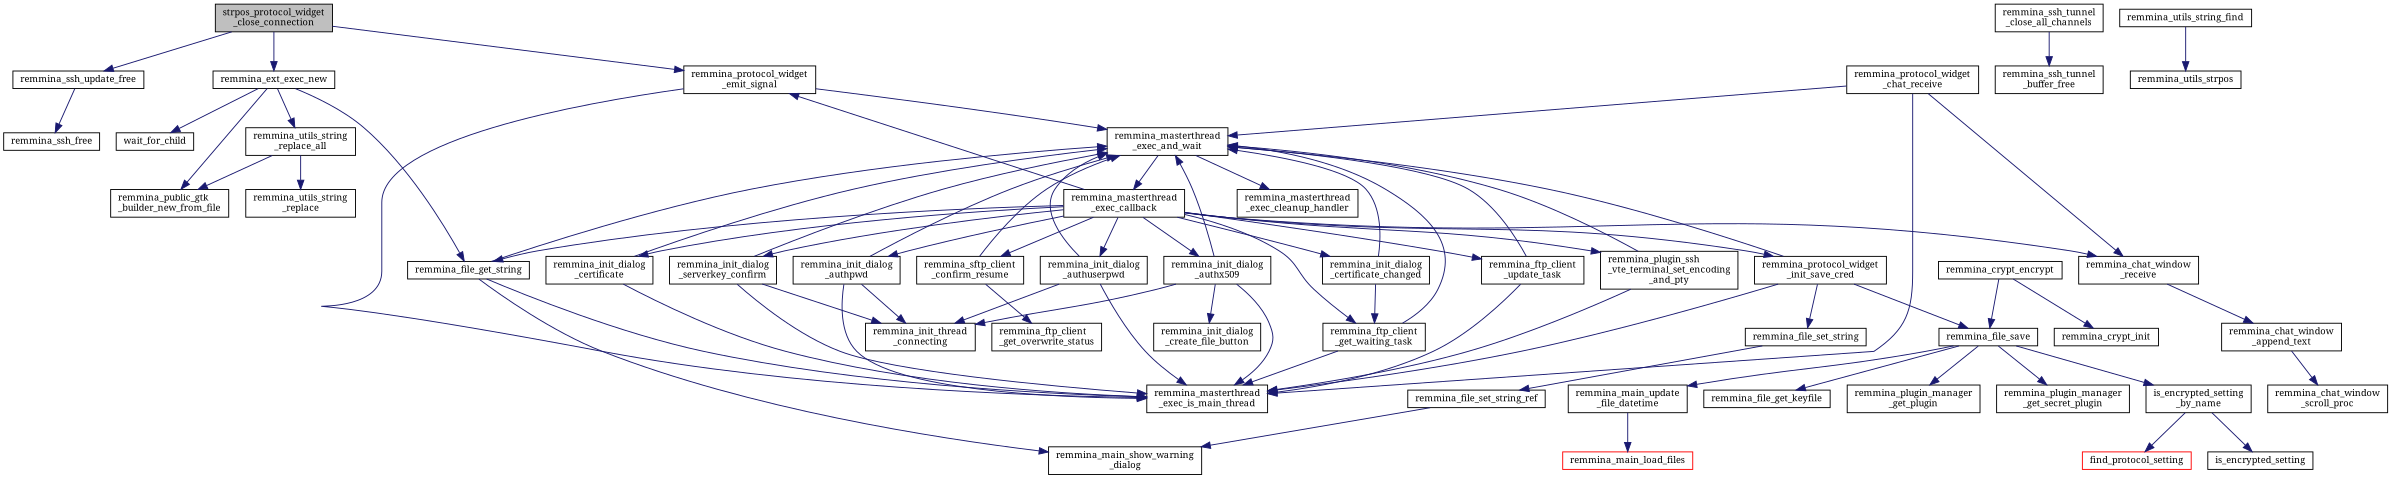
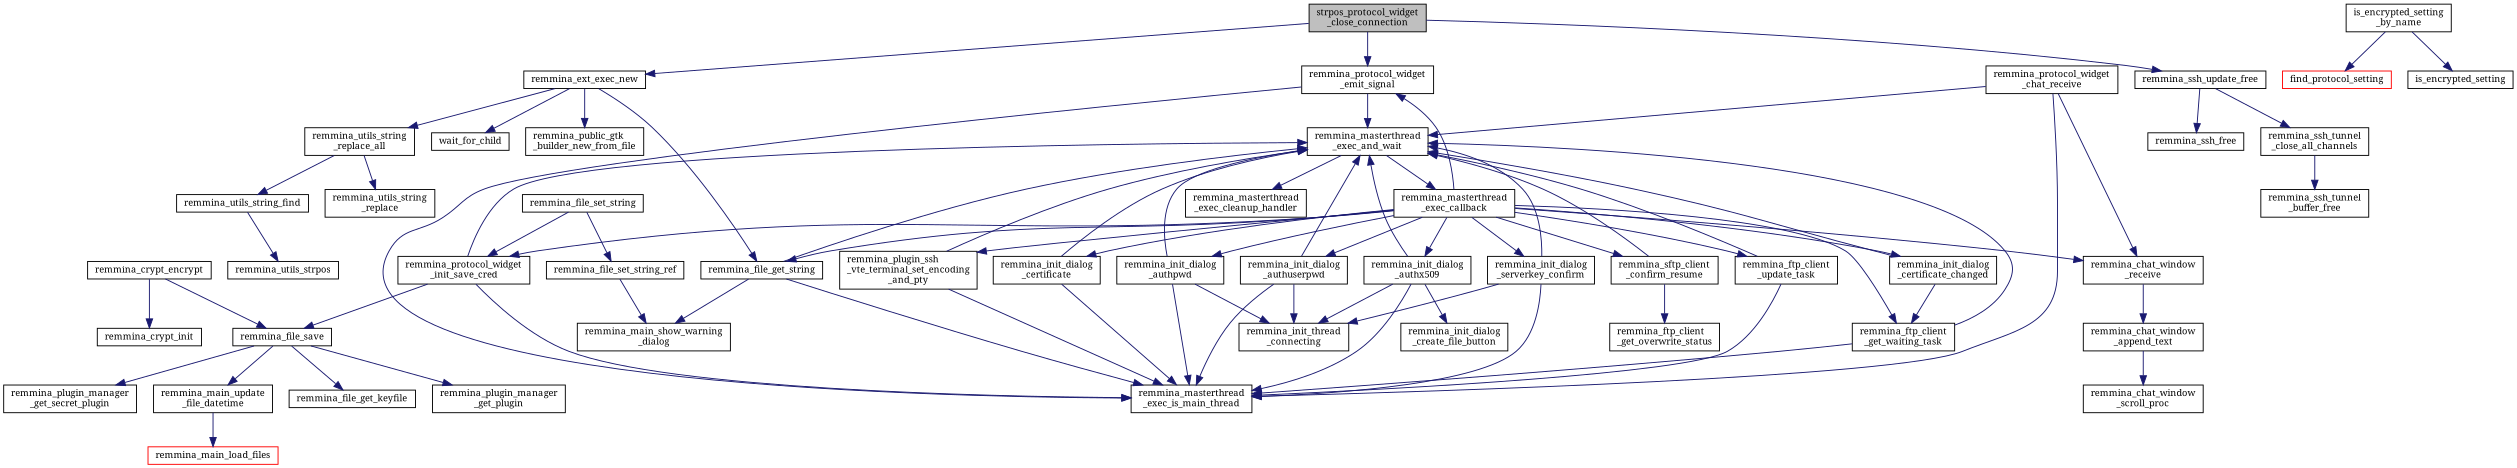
none -> (2249, 106)
(239, 171) -> (300, 173)
(1814, 301) -> (532, 232)
(2080, 364) -> none
